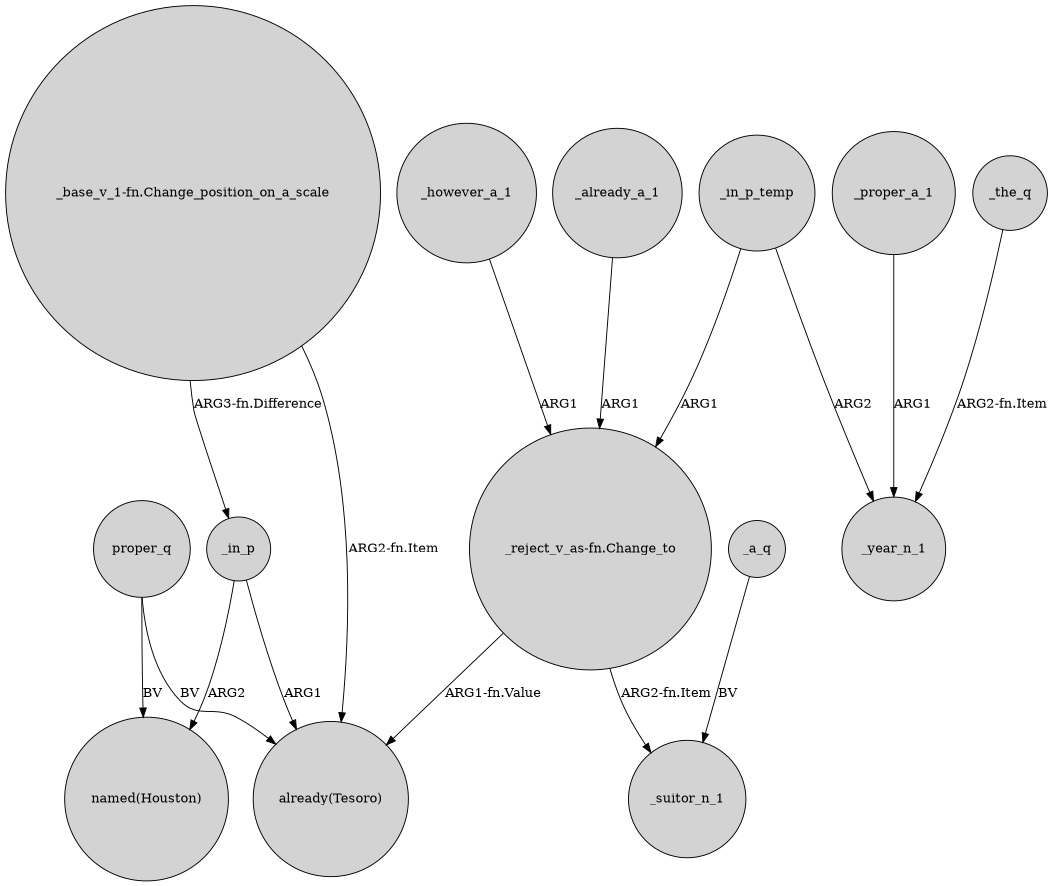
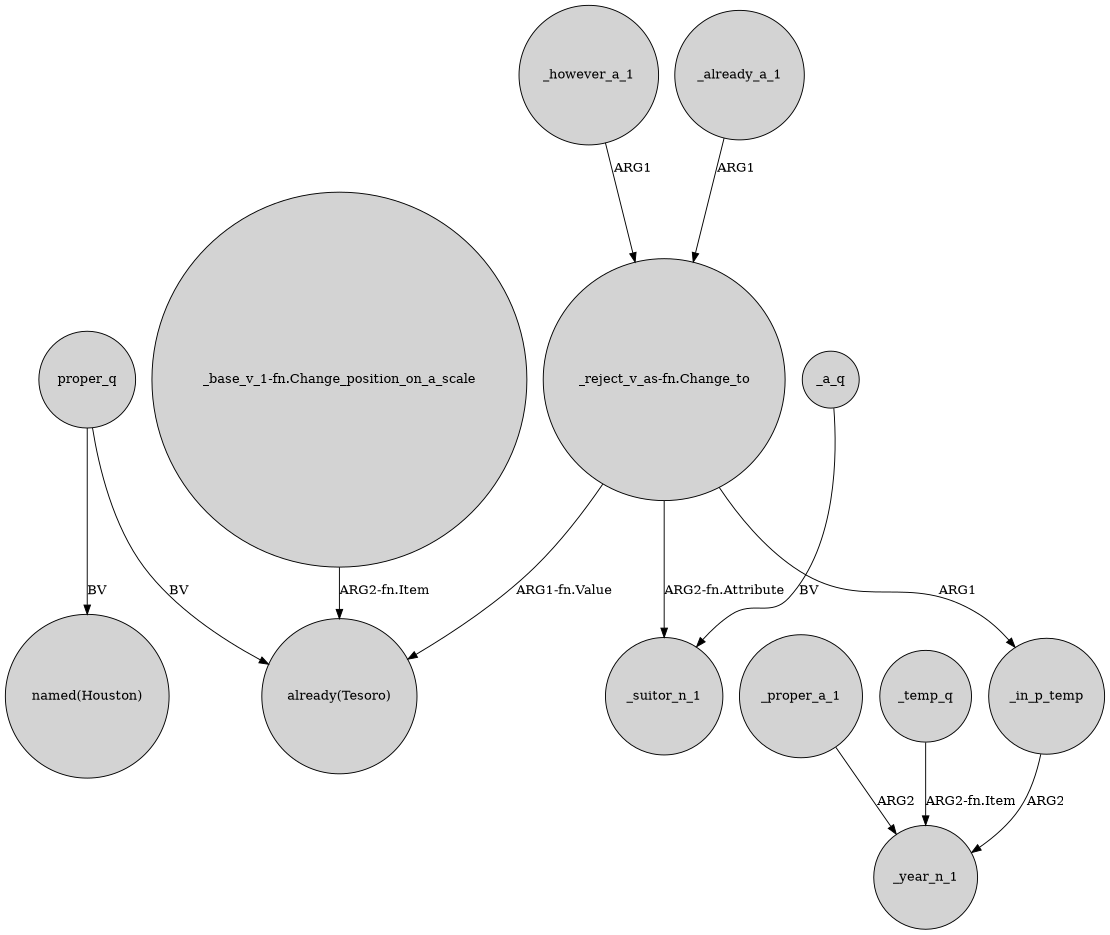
(1010, 193) -> (926, 696)
(706, 346) -> (851, 590)
(913, 404) -> (896, 802)
(239, 549) -> none
(666, 694) -> (725, 591)
